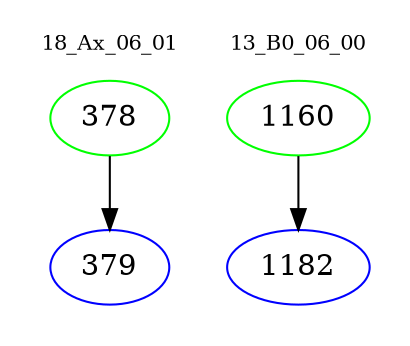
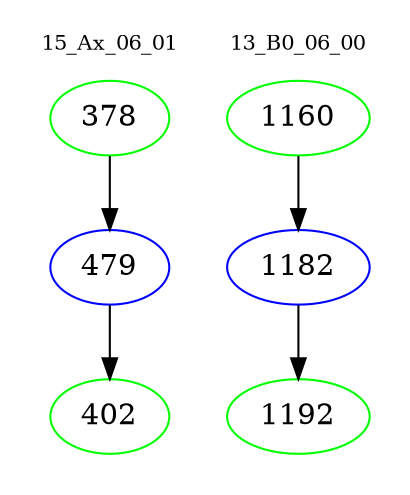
(110, 45) -> (110, 45)
(110, 267) -> (110, 267)
none -> (110, 417)
none -> (298, 417)
